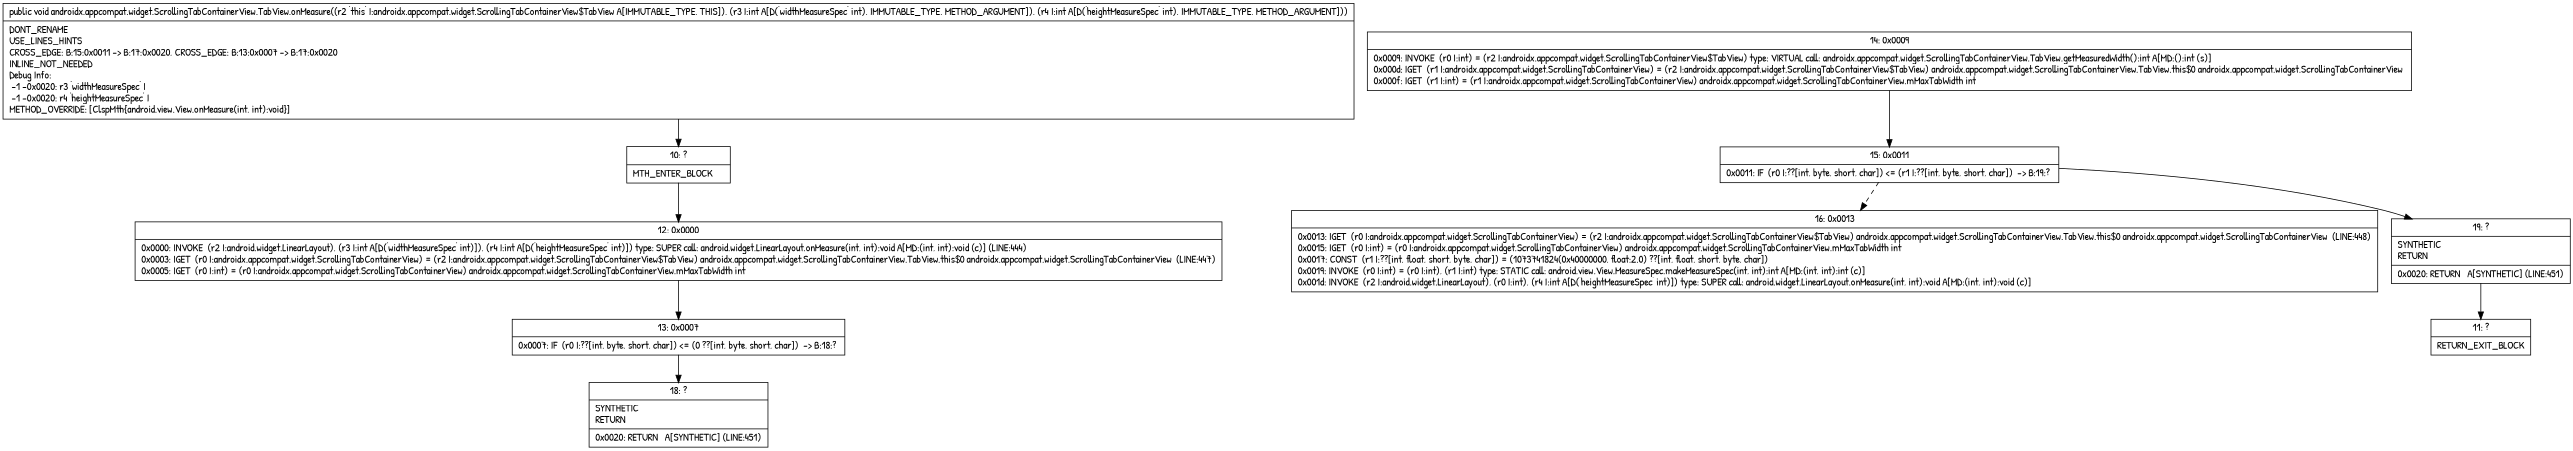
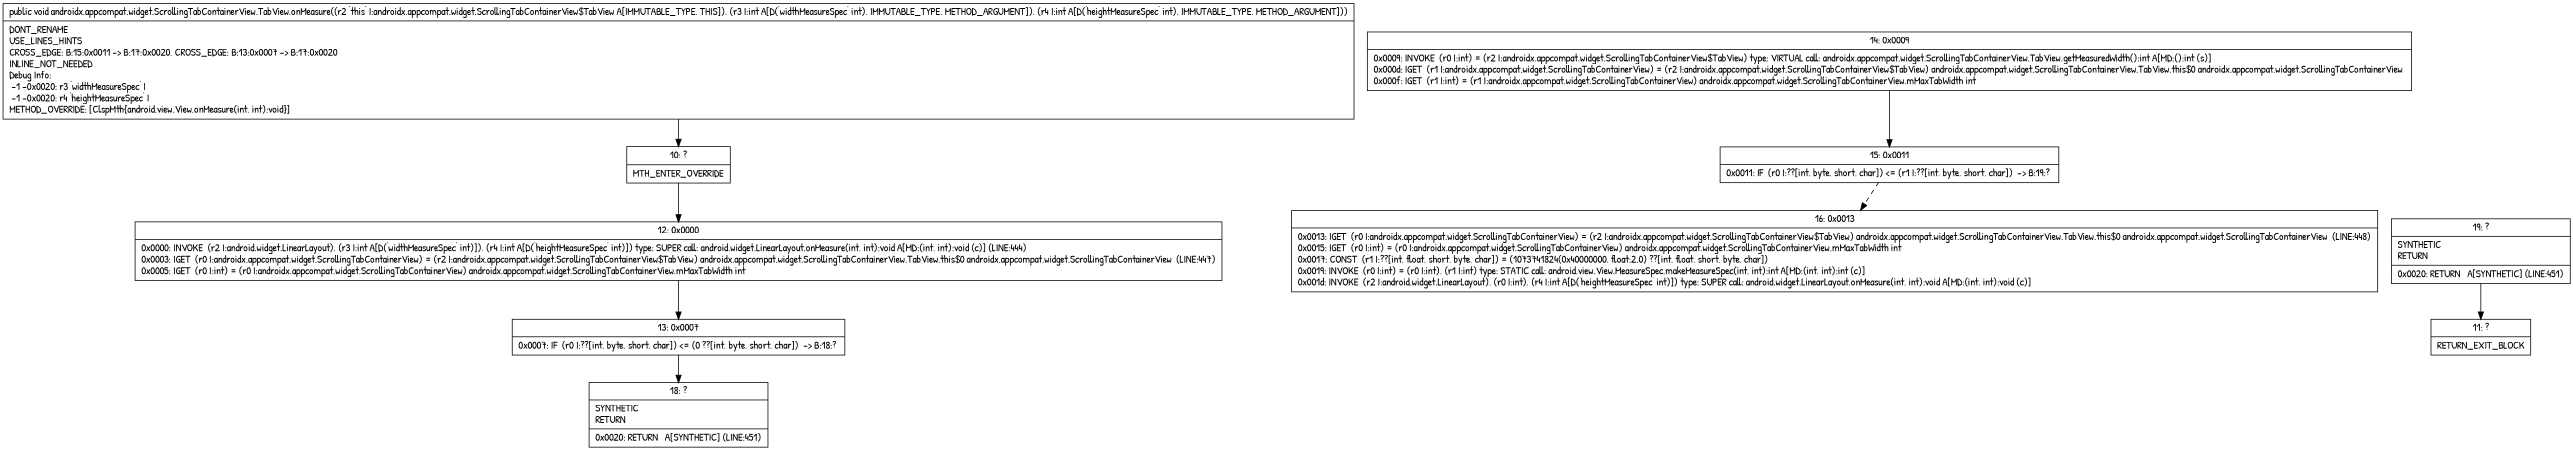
(673, 174) -> (679, 174)
(2233, 183) -> none
